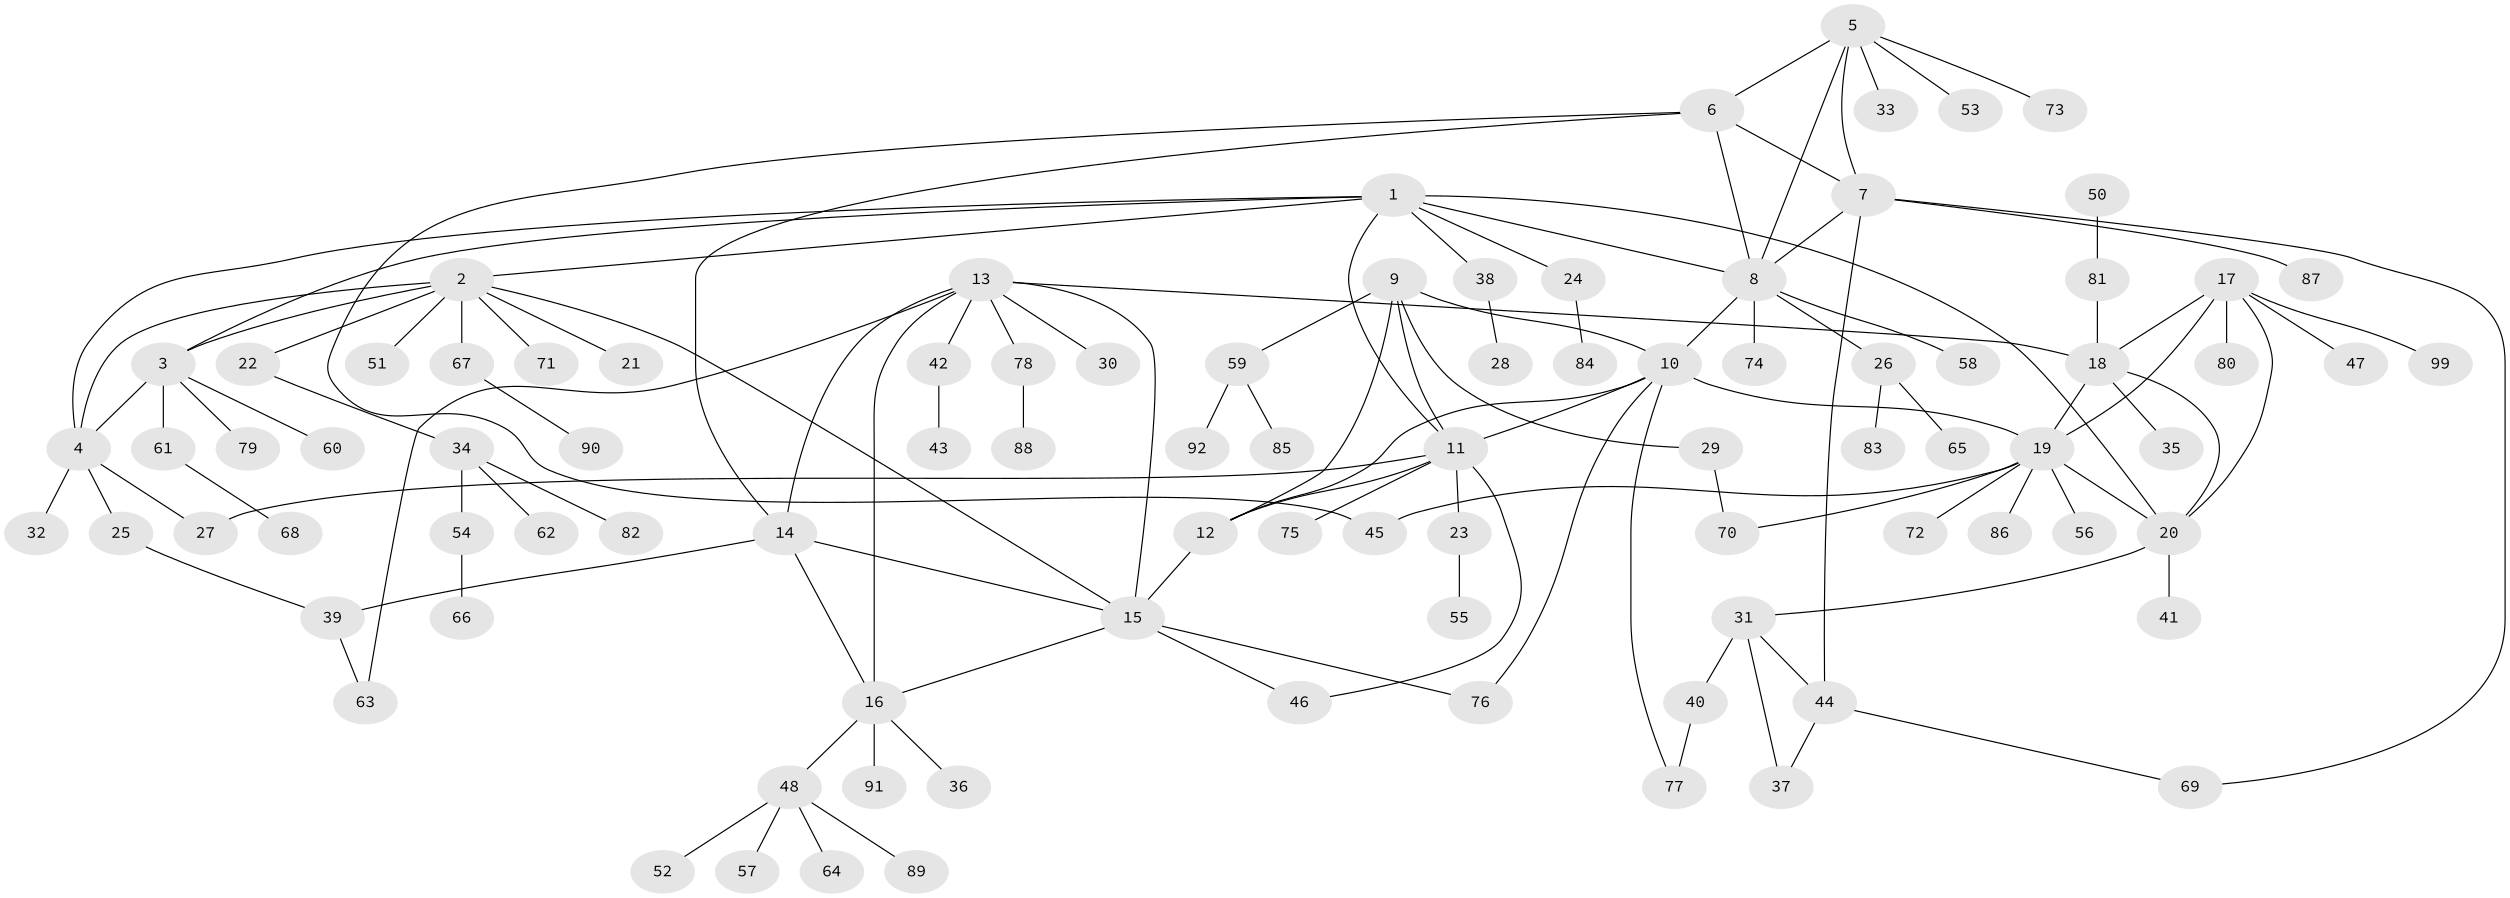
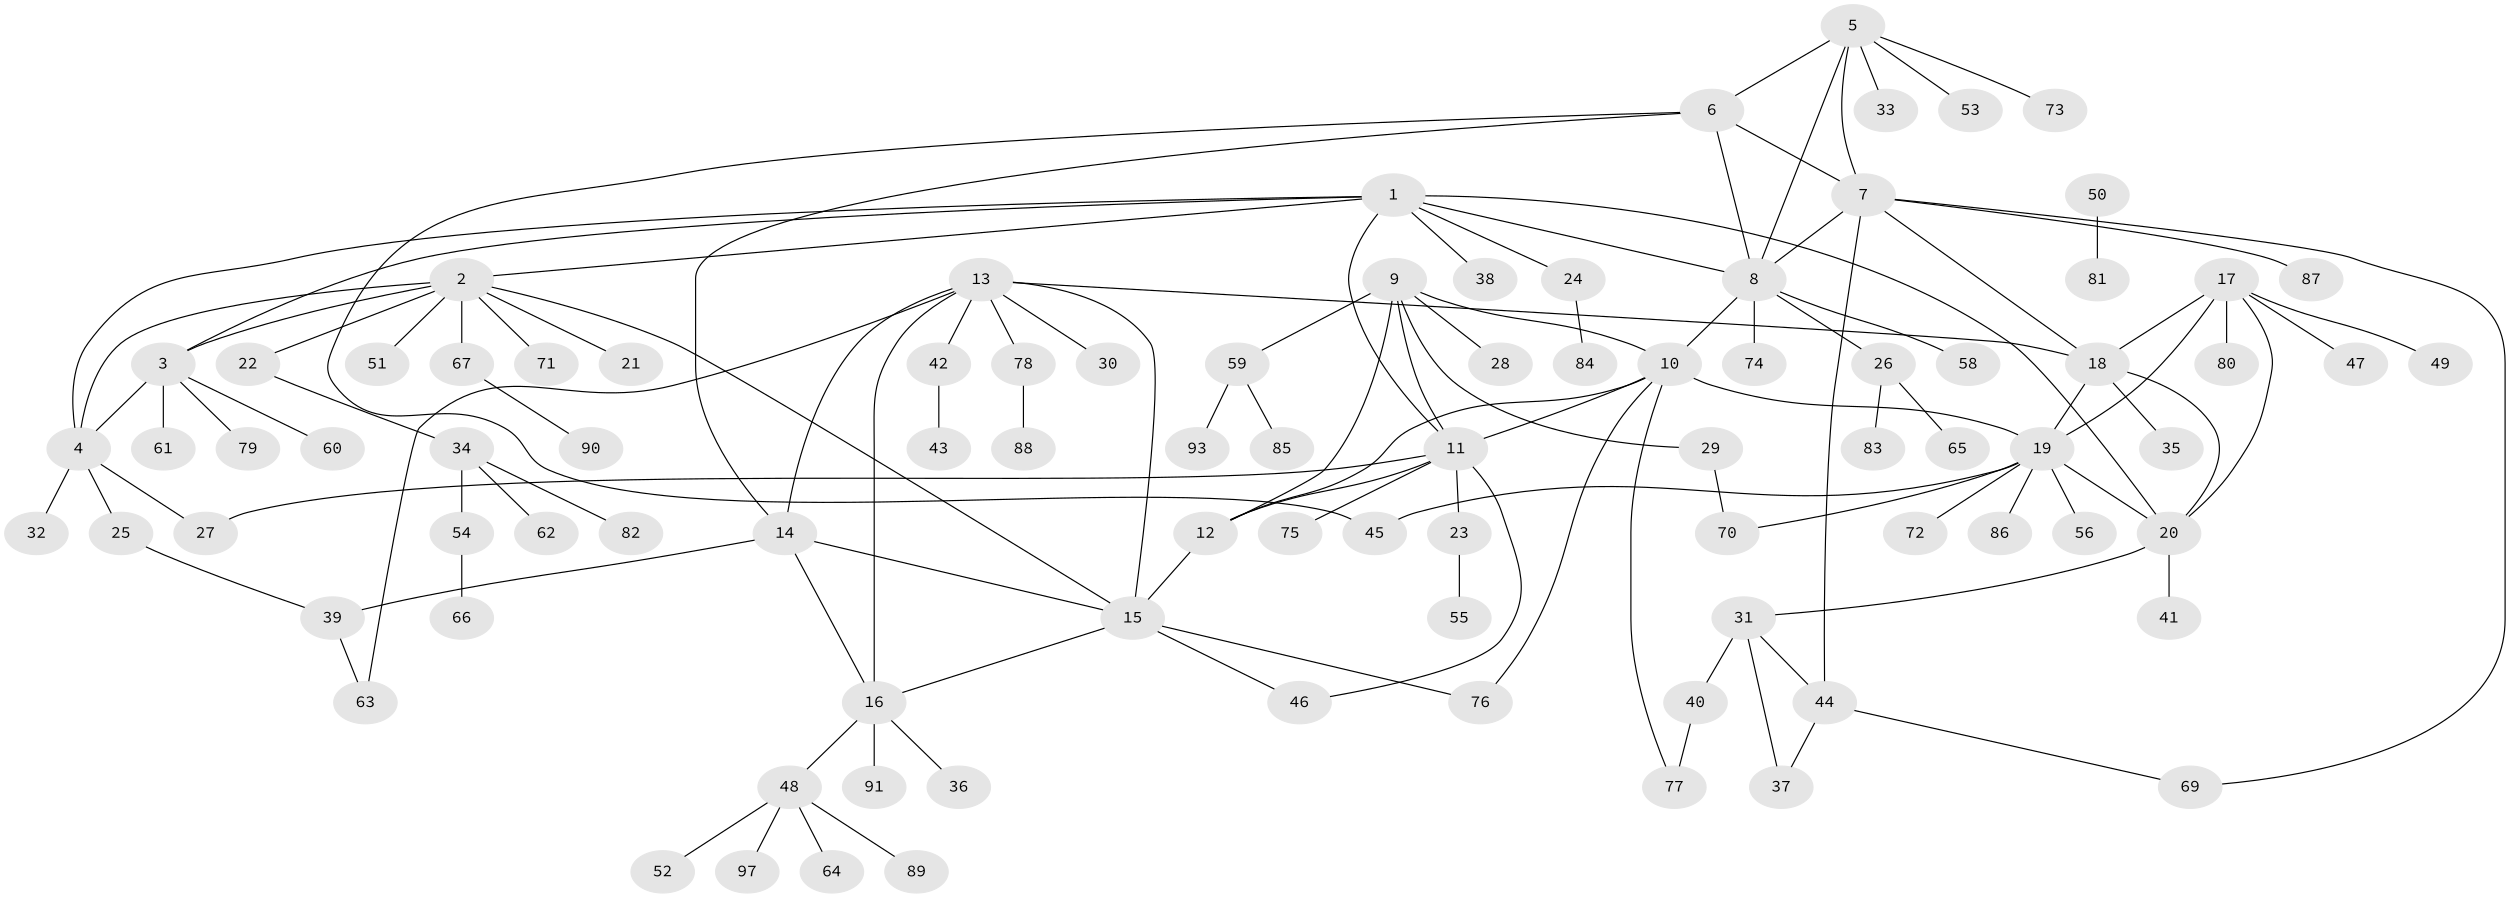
(1493, 322) -> (1448, 322)
(2097, 322) -> (1981, 280)
(2440, 364) -> (2440, 364)
(1197, 449) -> (1197, 449)
(290, 533) -> none
(747, 872) -> (747, 872)
